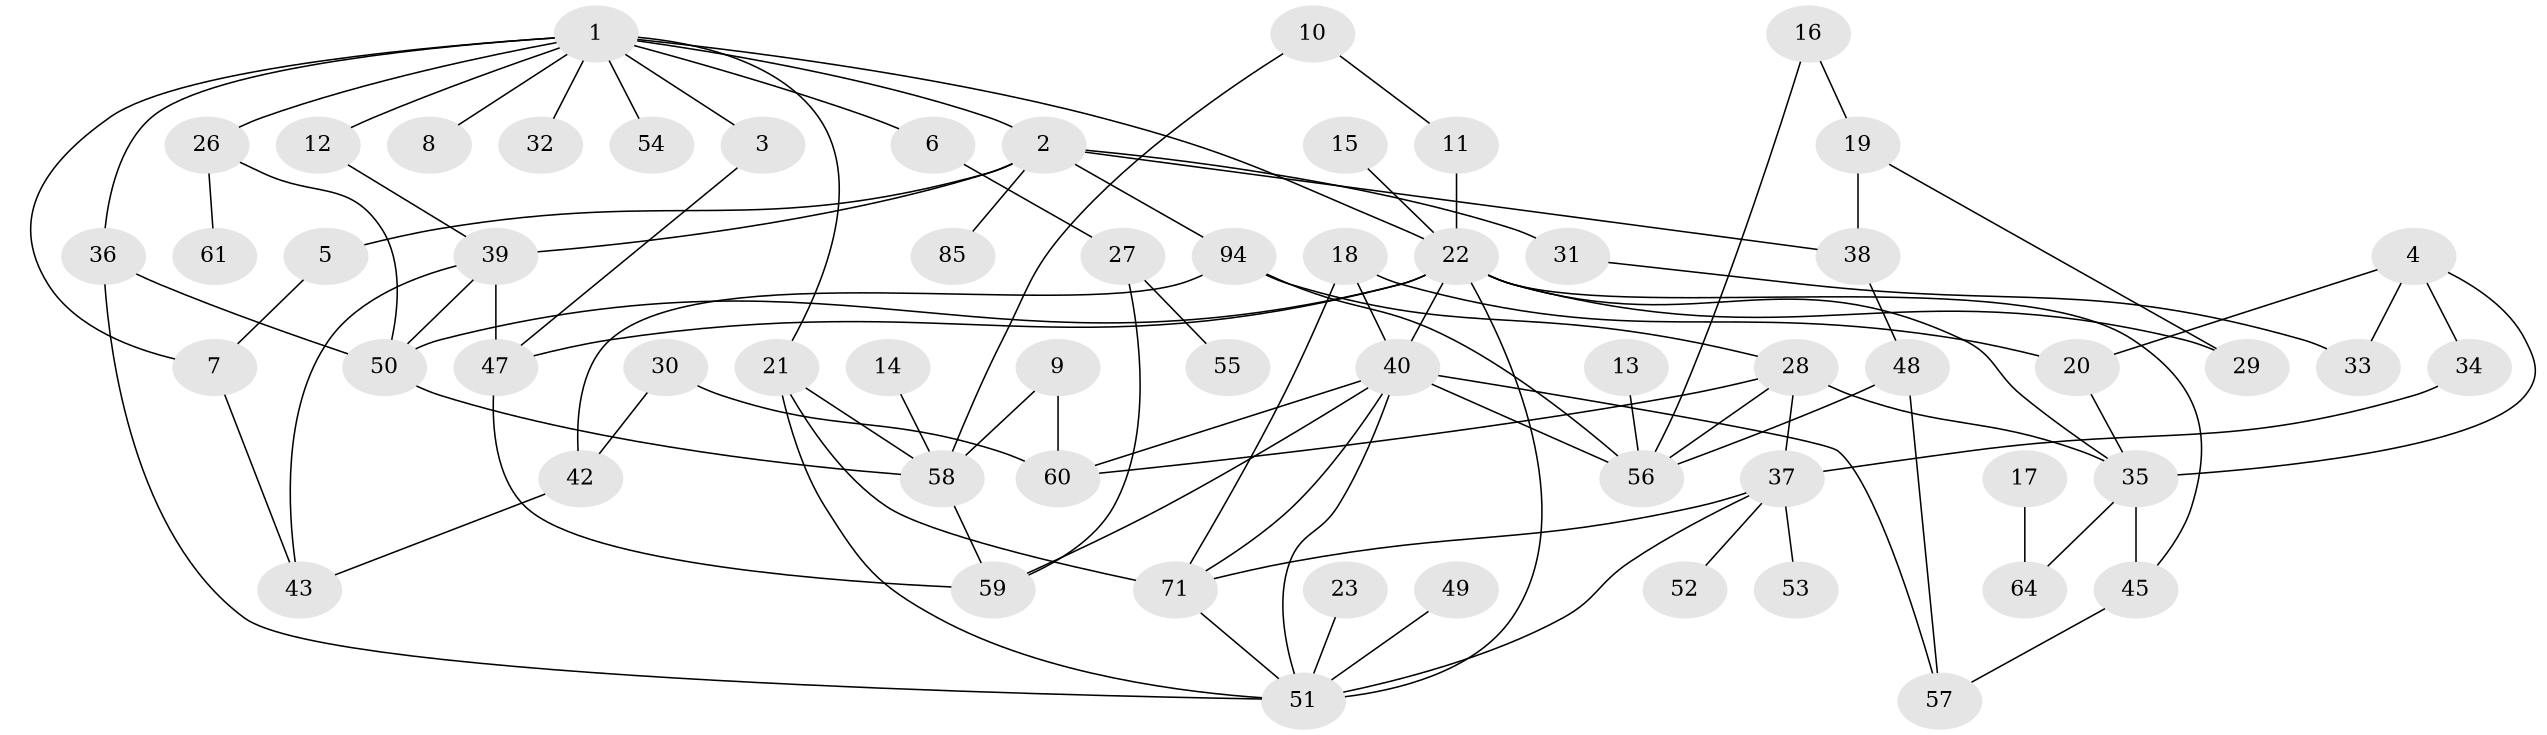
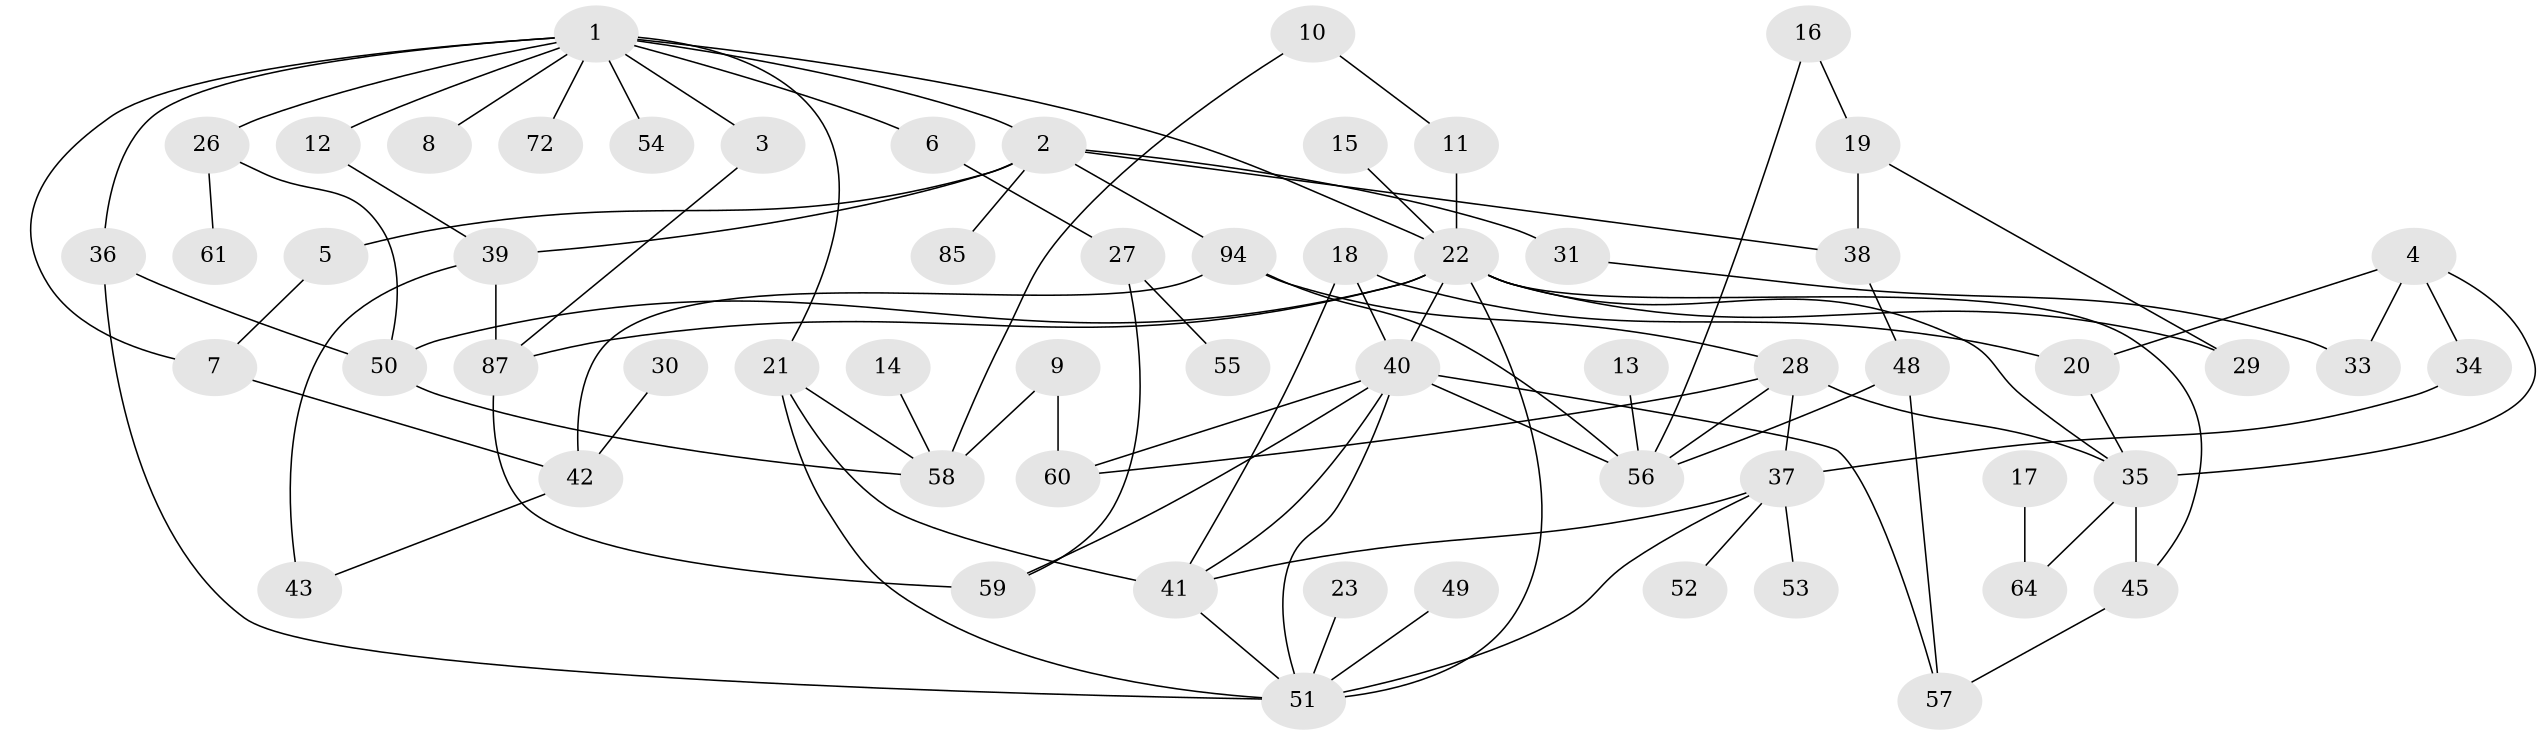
(541, 145) -> (541, 145)
(440, 312) -> none
(496, 368) -> (496, 368)
(836, 421) -> none
(257, 479) -> (398, 423)
(964, 527) -> none
(1175, 590) -> (1175, 590)
